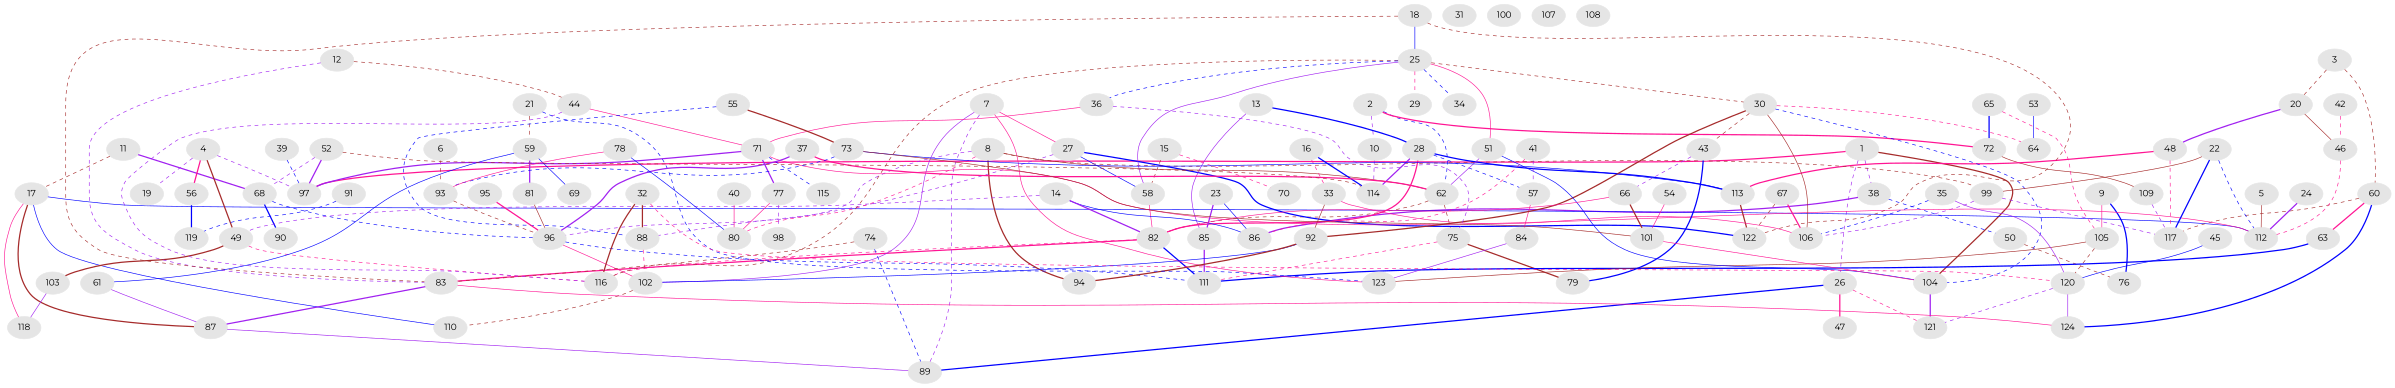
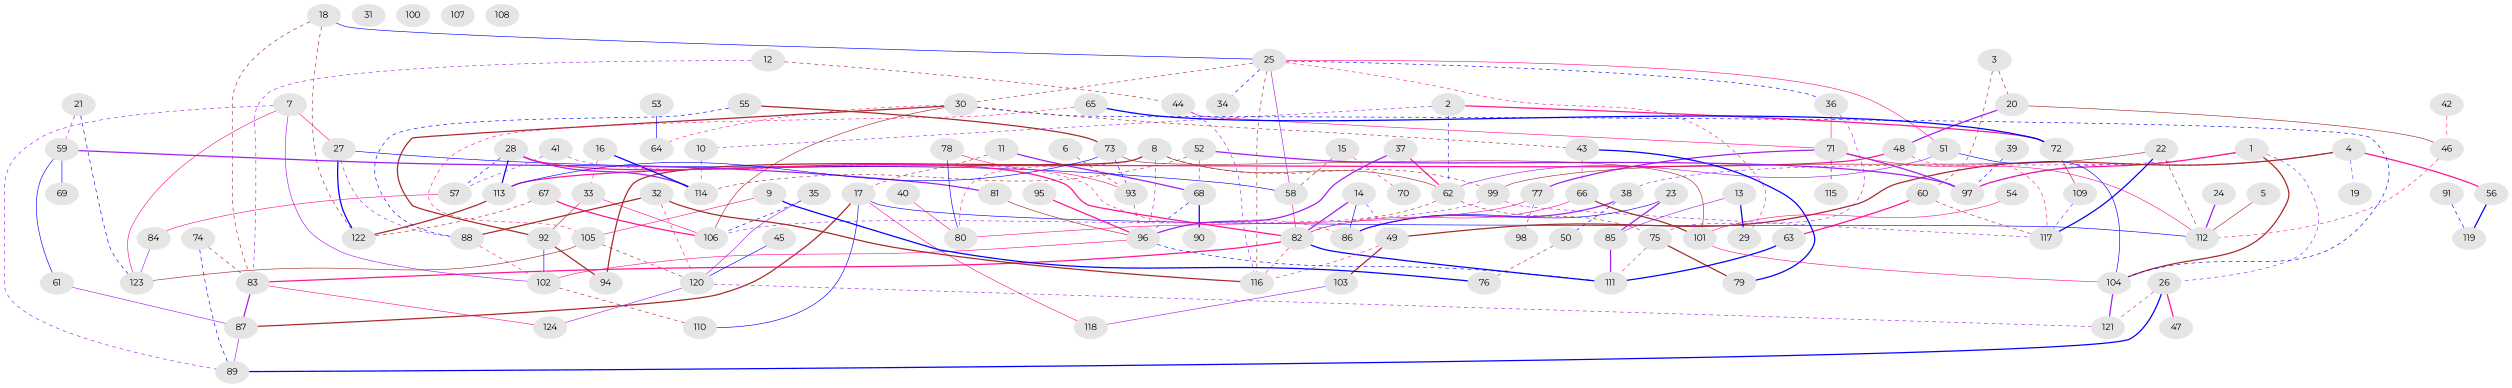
(1340, 122) -> (1742, 216)
(530, 128) -> (72, 122)
(2234, 195) -> (2182, 194)
(2246, 300) -> none
